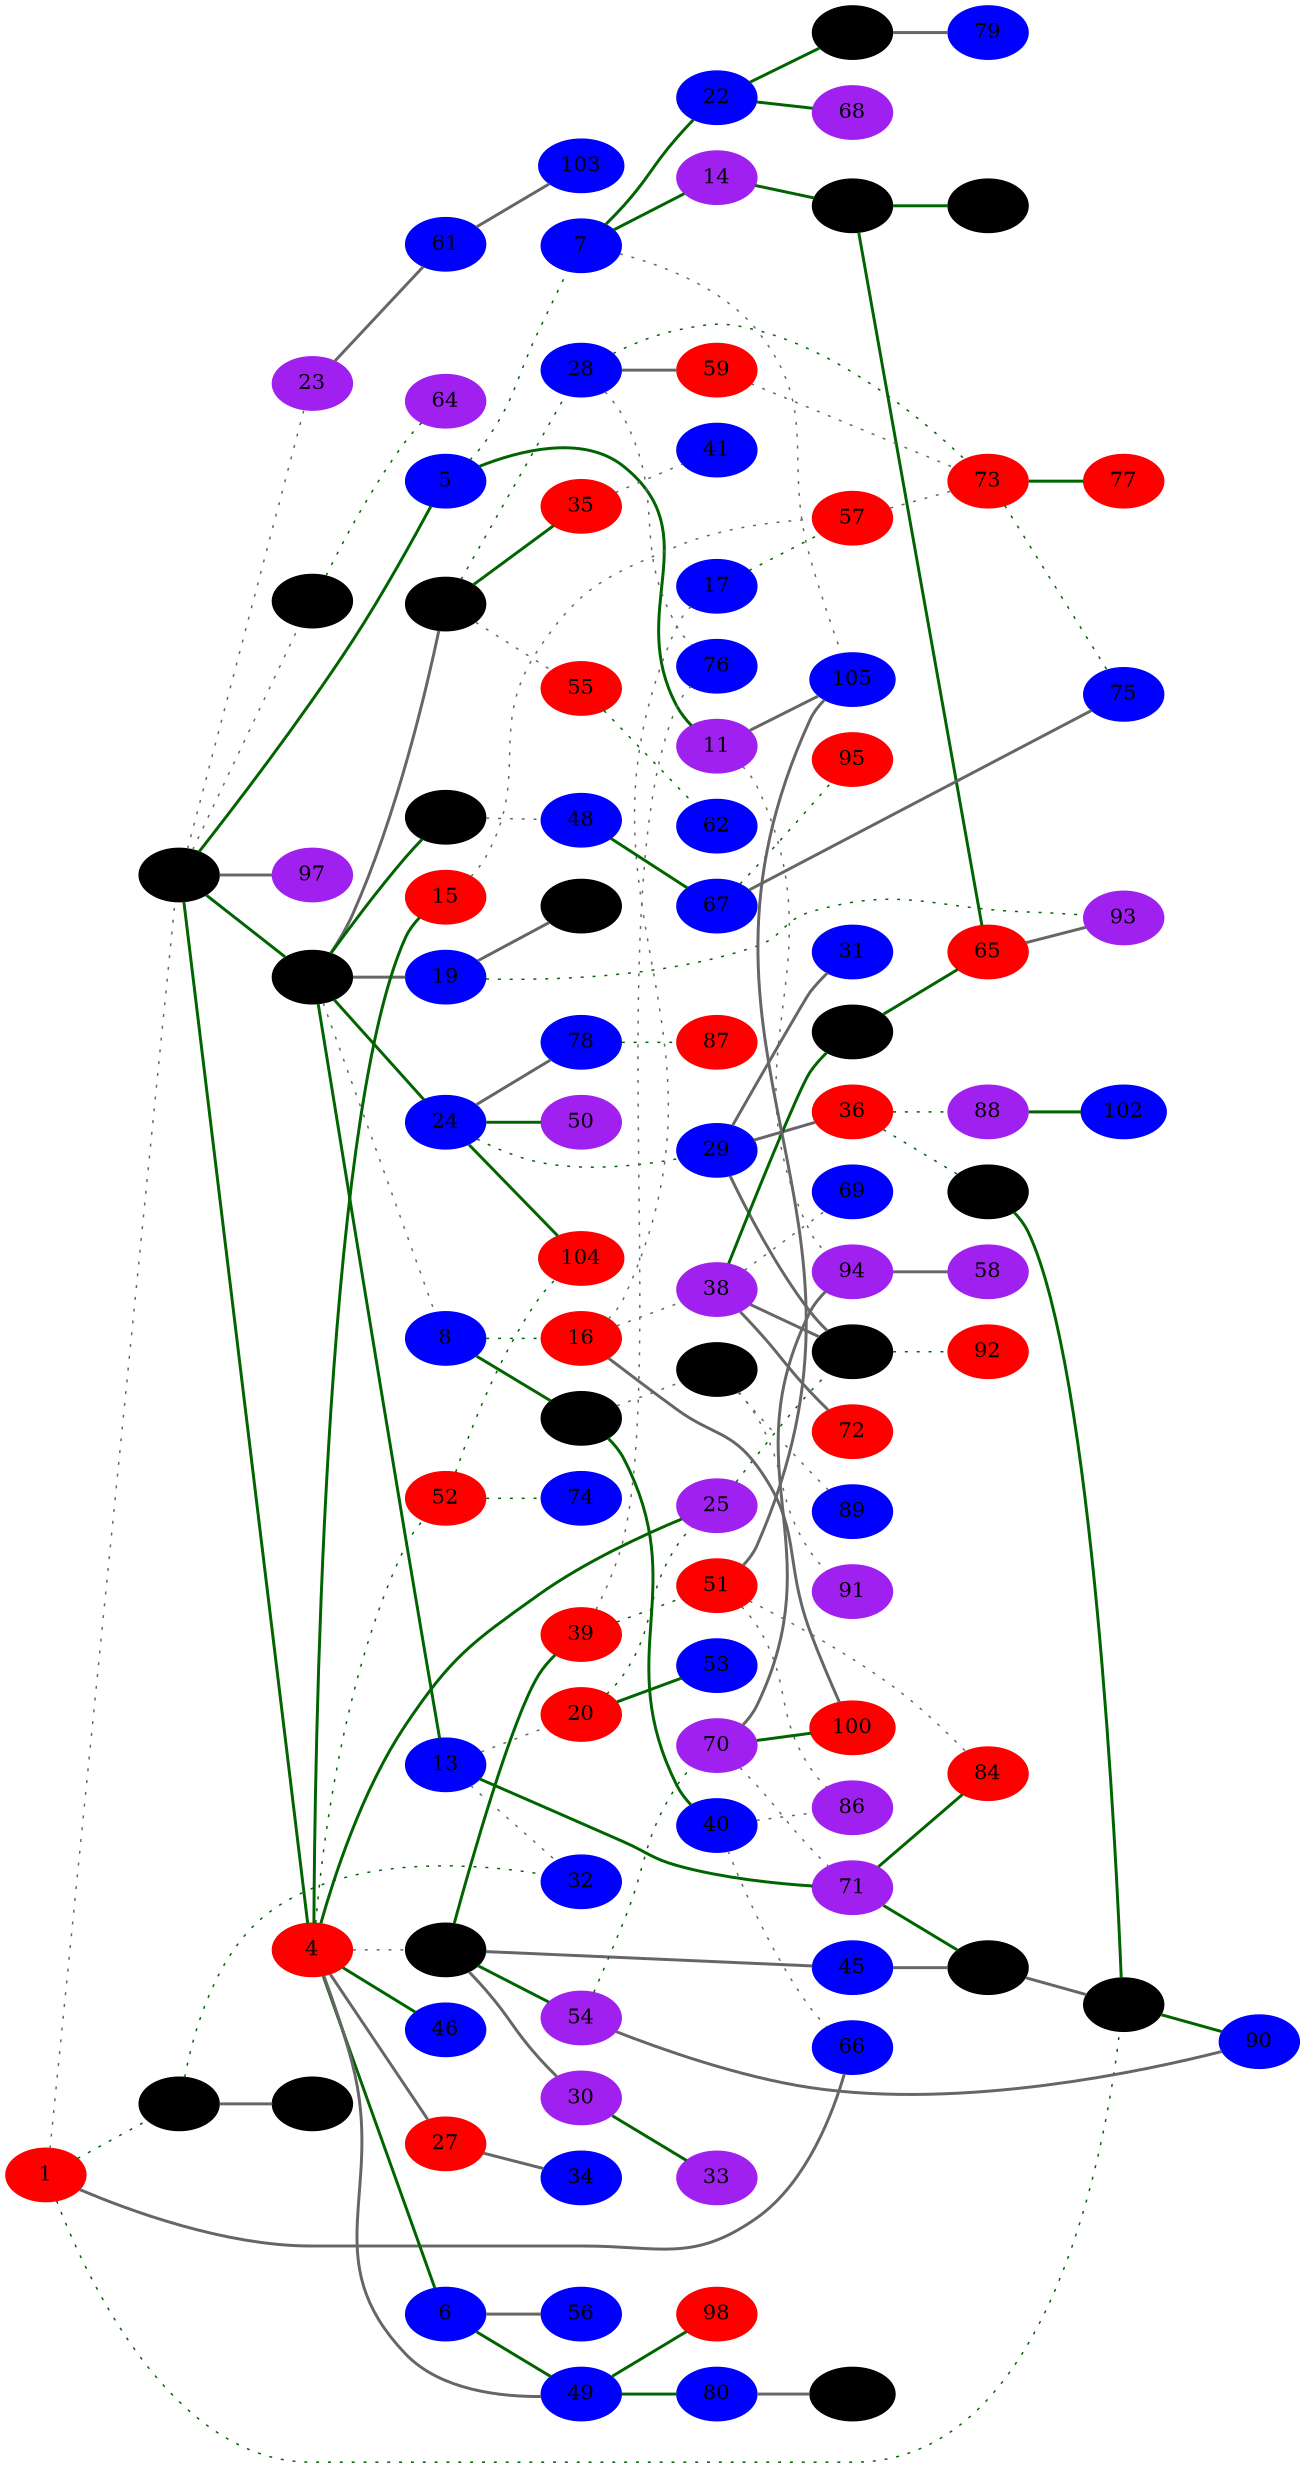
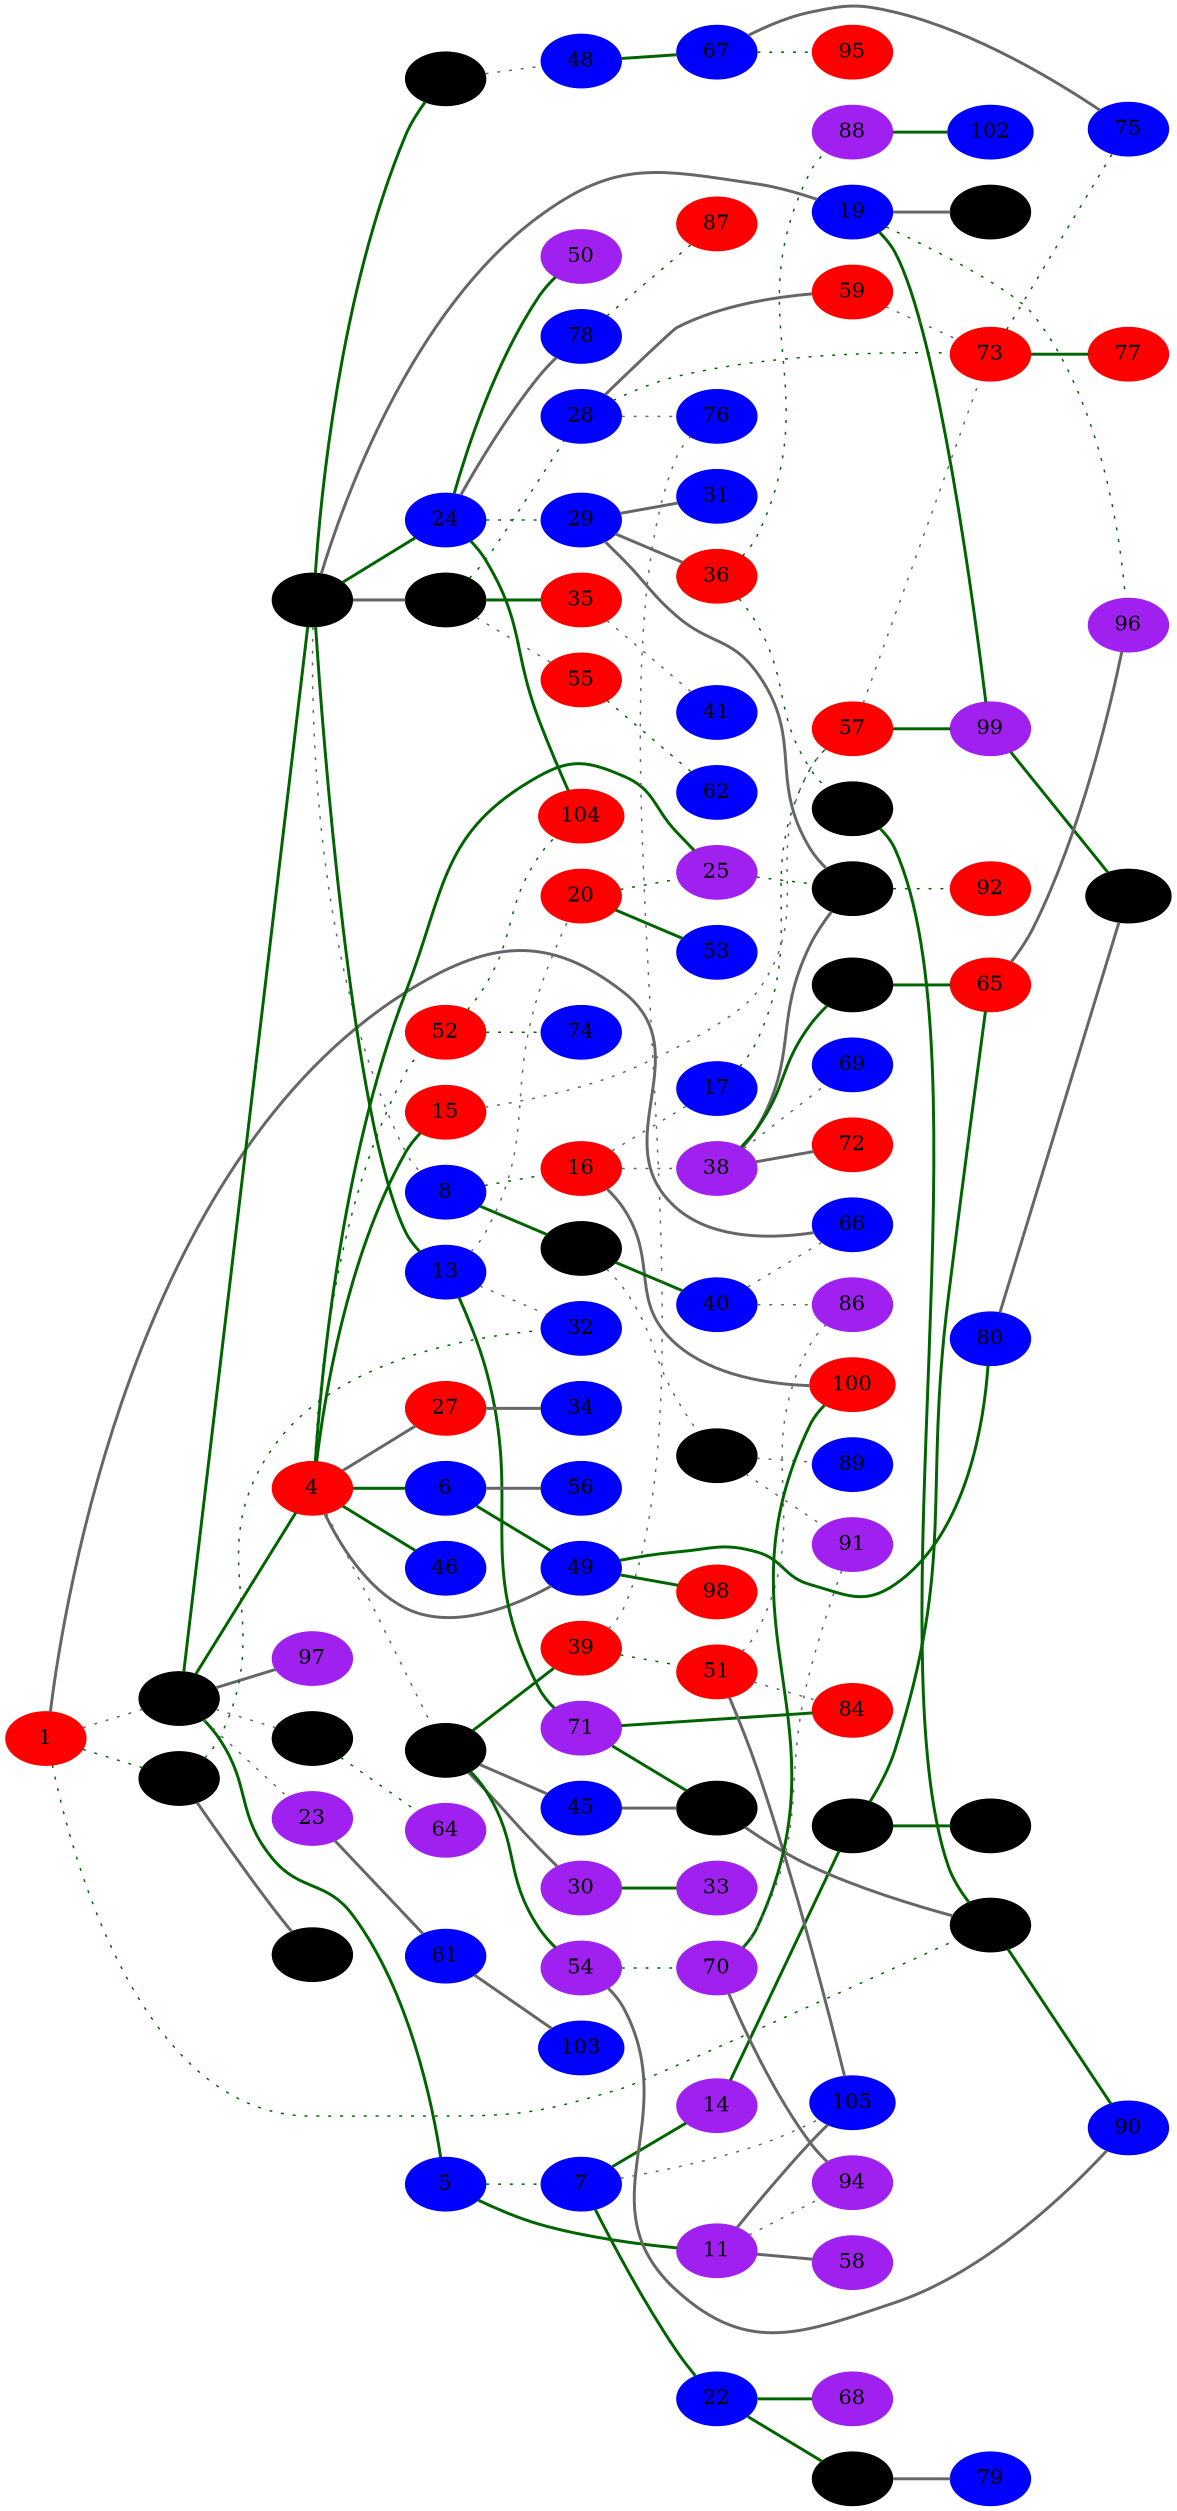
none -> (990, 729)
(1124, 918) -> (1128, 625)
(920, 1272) -> (785, 2257)
(790, 1825) -> (798, 1732)
